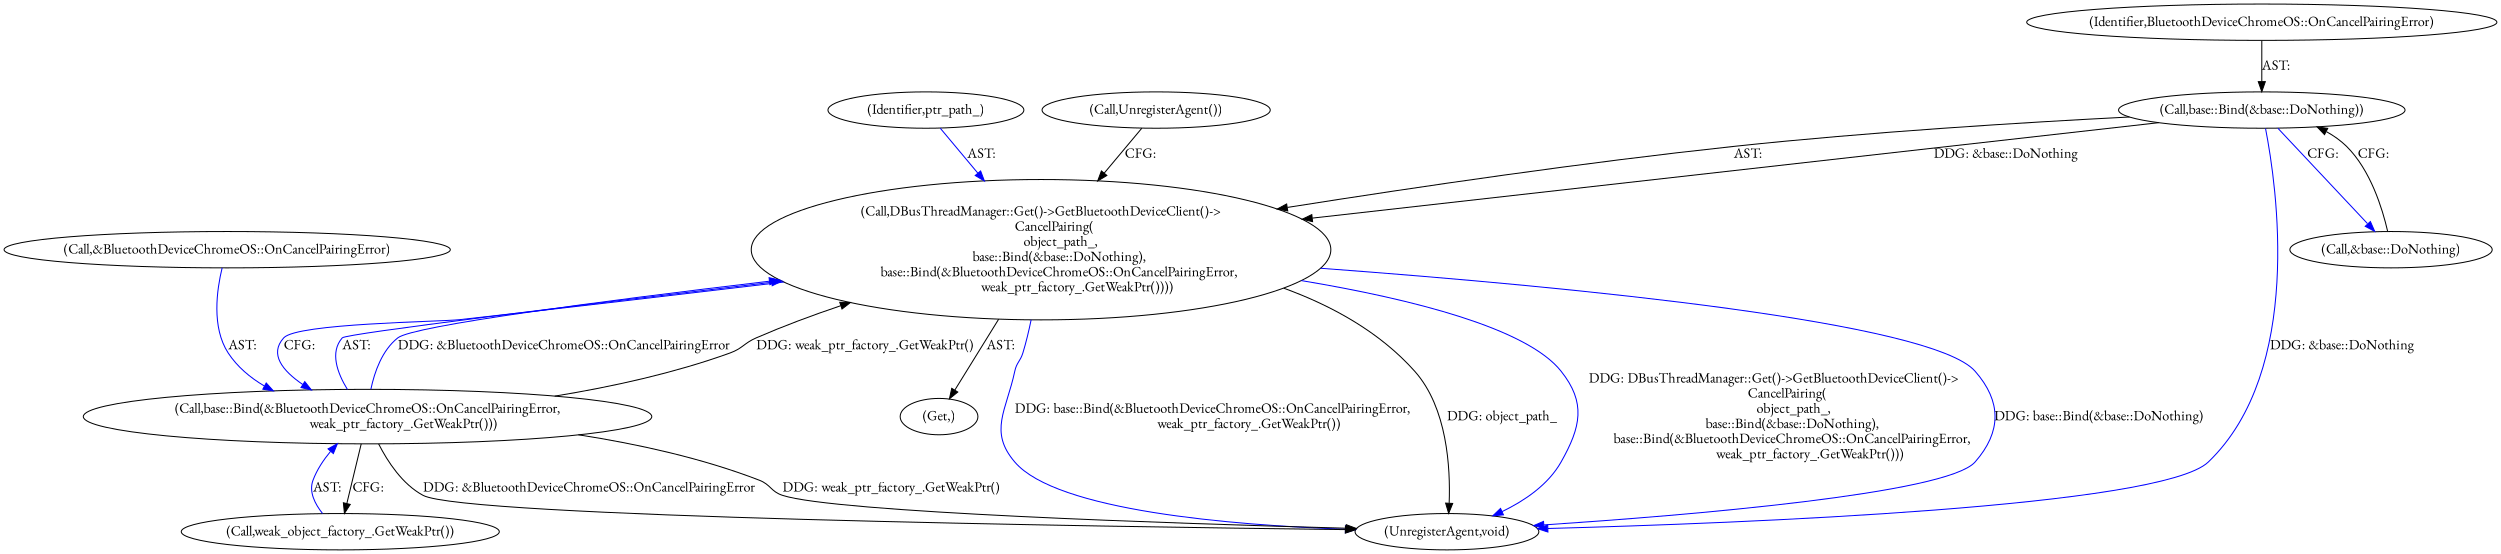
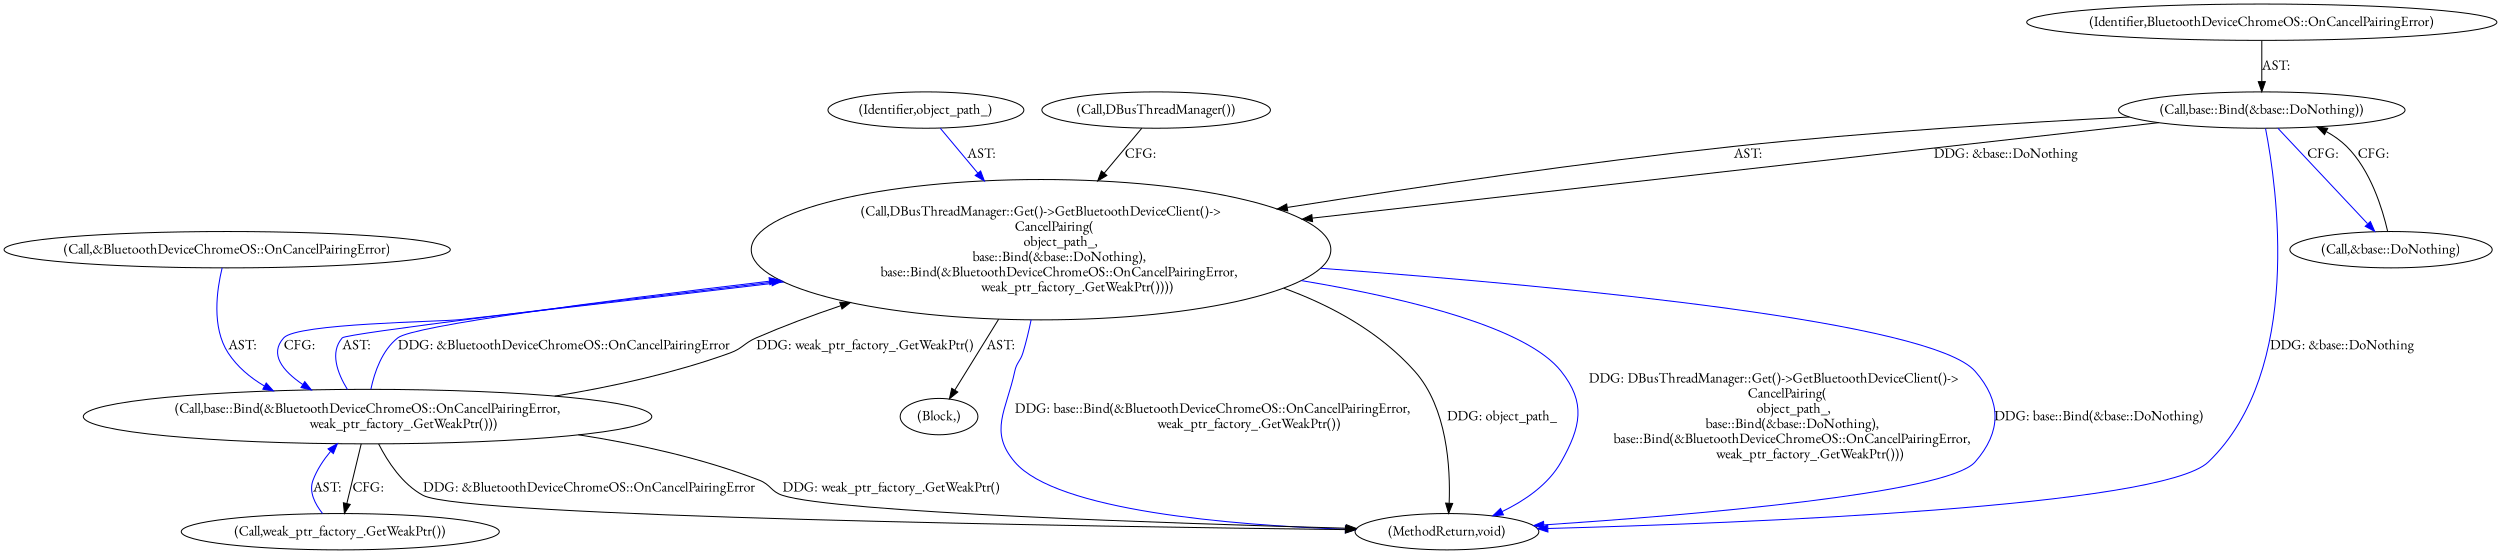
(926, 110) -> (926, 110)
(1156, 110) -> (1156, 110)
(939, 417) -> (939, 417)
(340, 532) -> (340, 532)
(1447, 532) -> (1447, 532)
